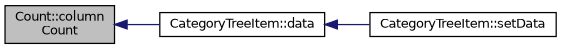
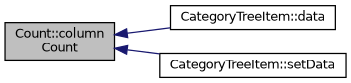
(354, 25) -> (143, 52)
